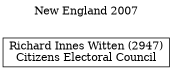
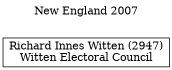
(86, 52) -> (86, 52)
